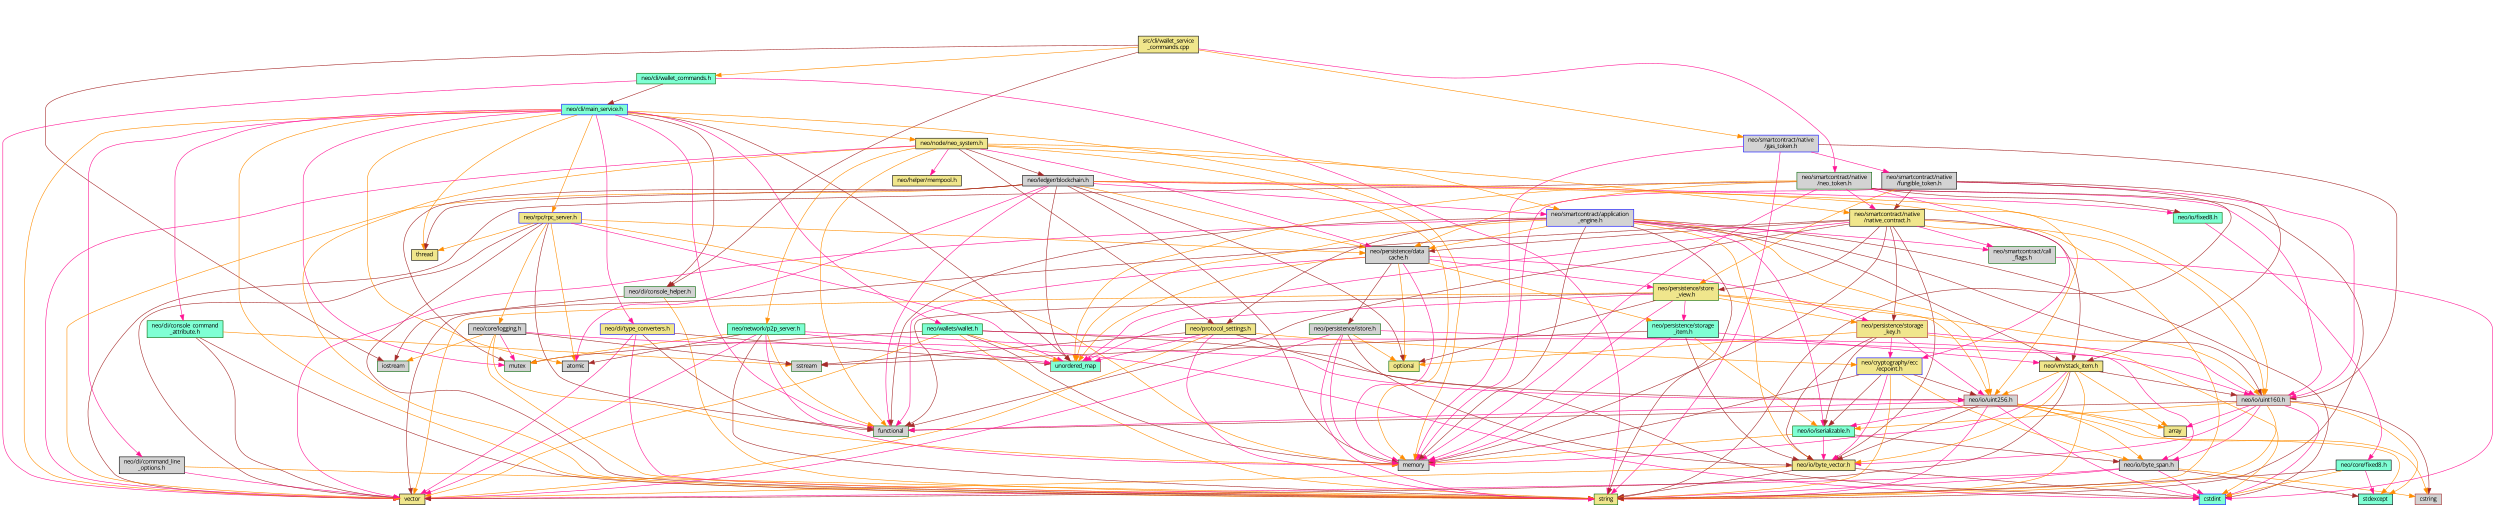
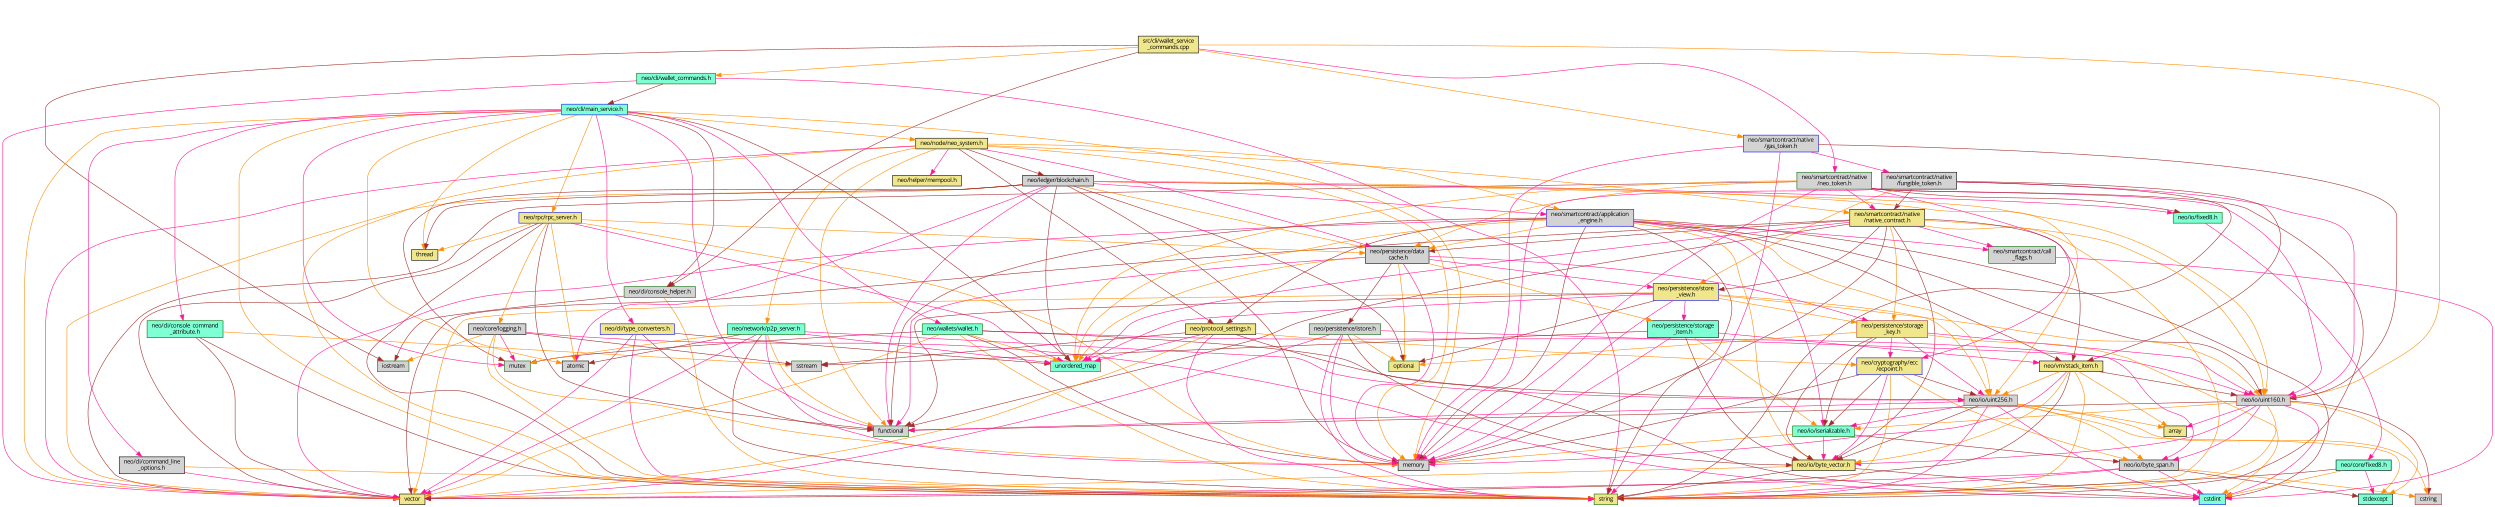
none -> (2010, 57)
(1897, 270) -> (1897, 270)
(1686, 292) -> (1686, 292)
